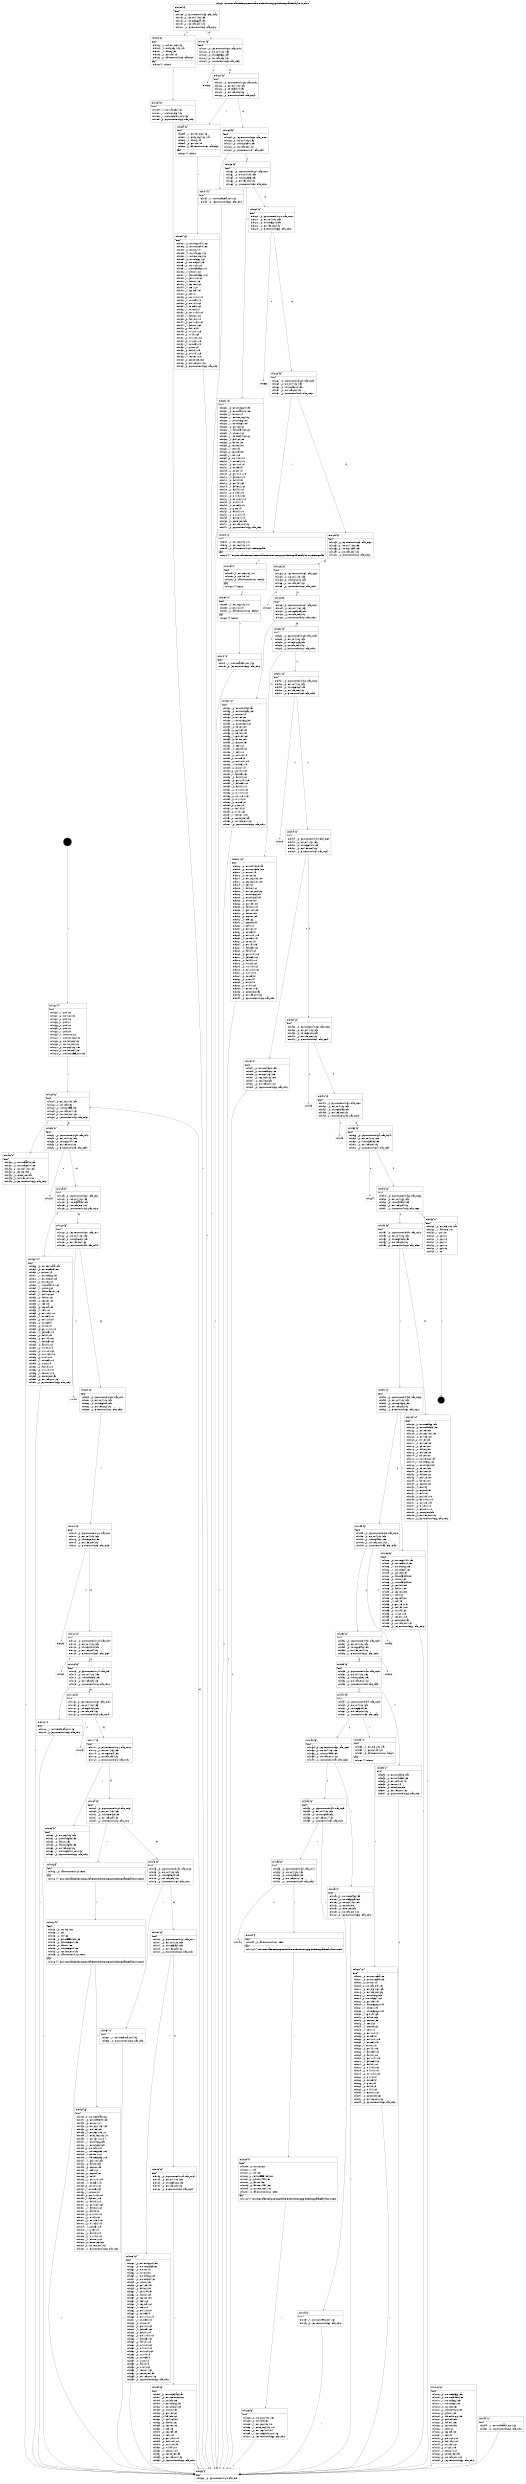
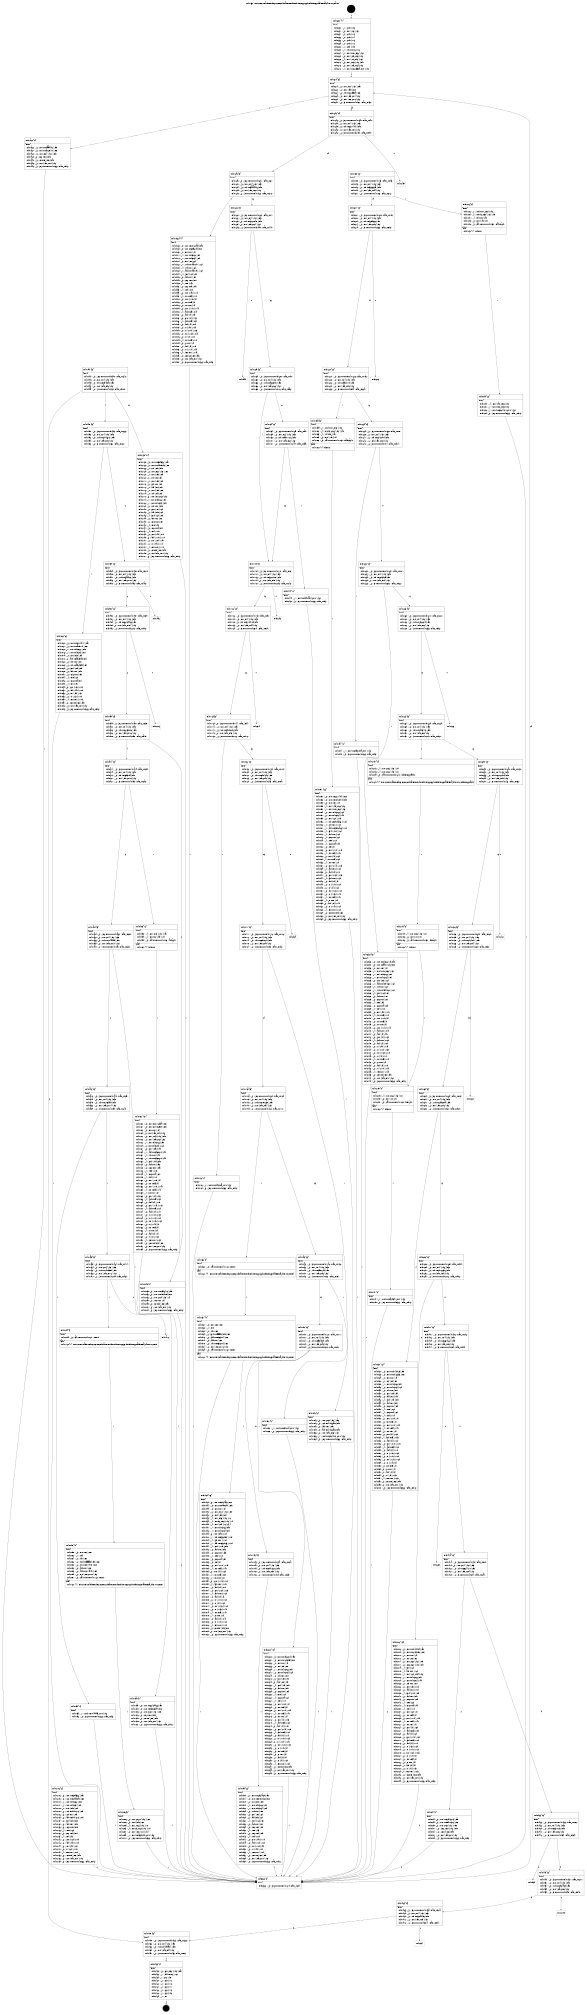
none -> (286, 434)
none -> (500, 937)
(400, 1217) -> (48, 1196)
